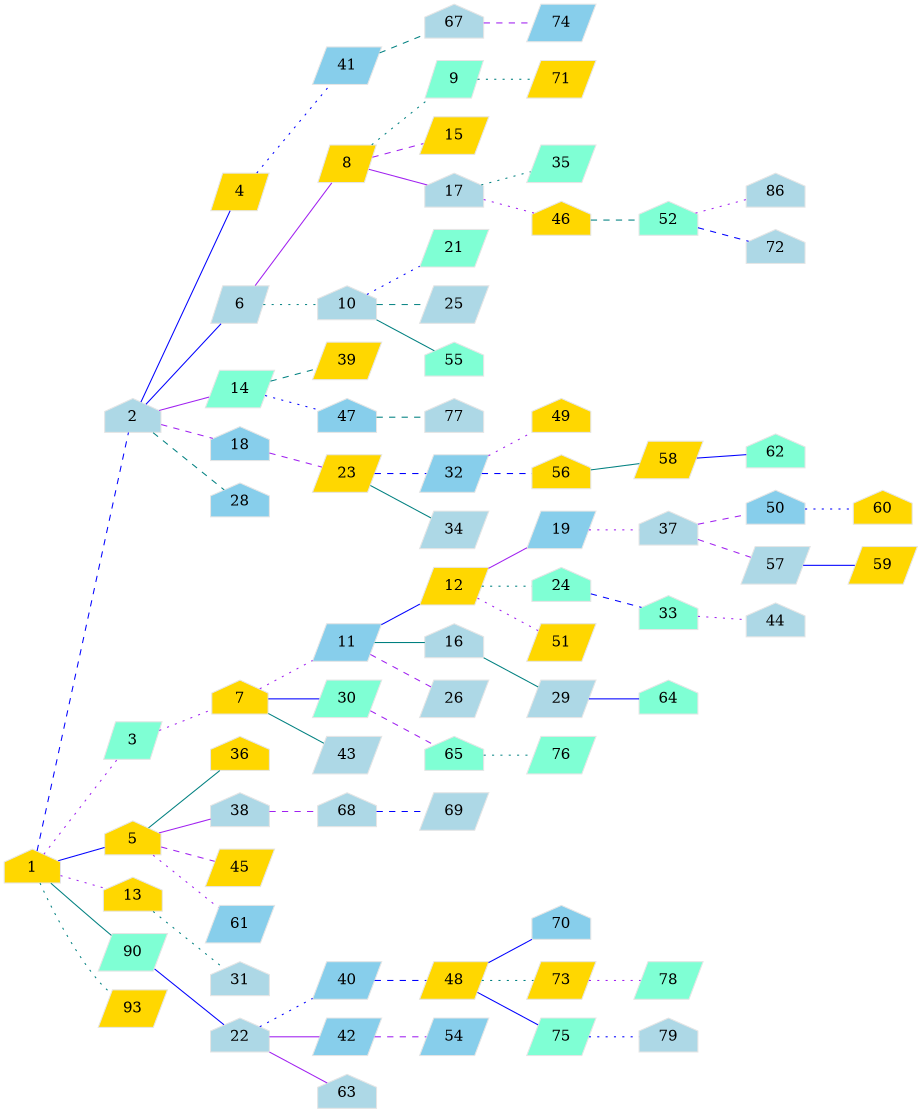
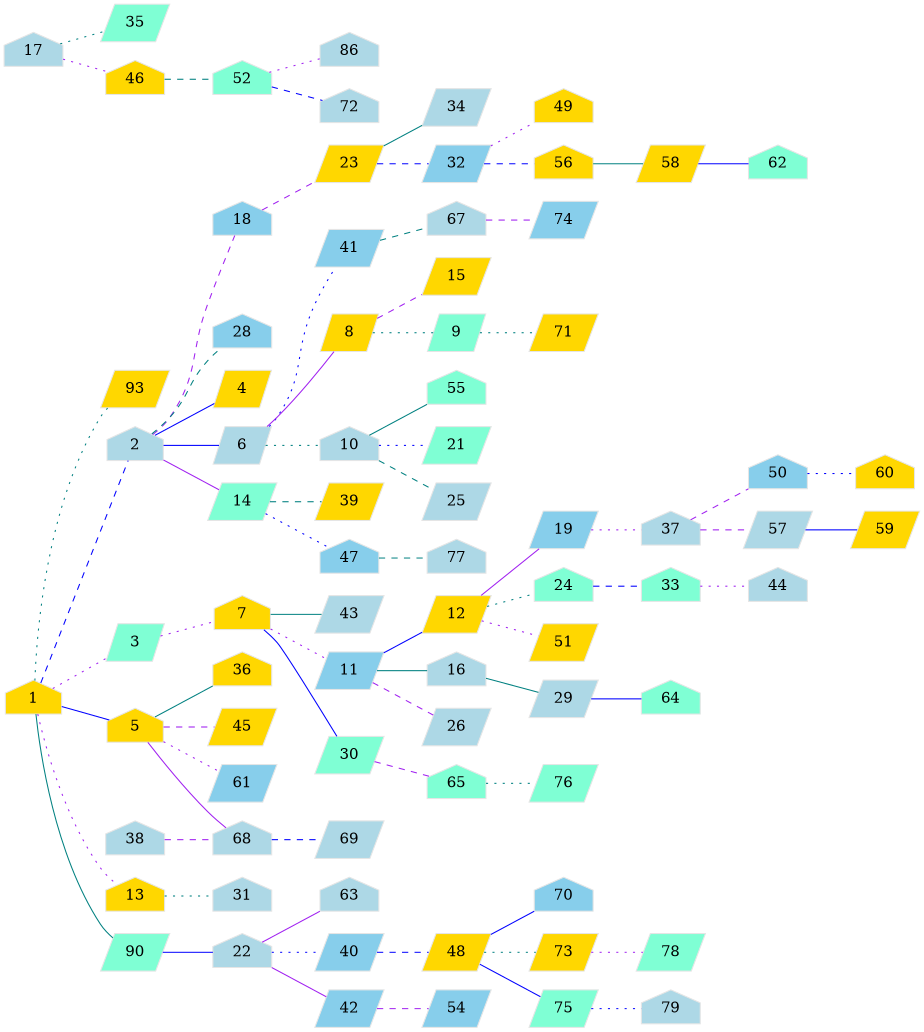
(293, 129) -> (301, 347)
(398, 177) -> none
(185, 826) -> (185, 787)
